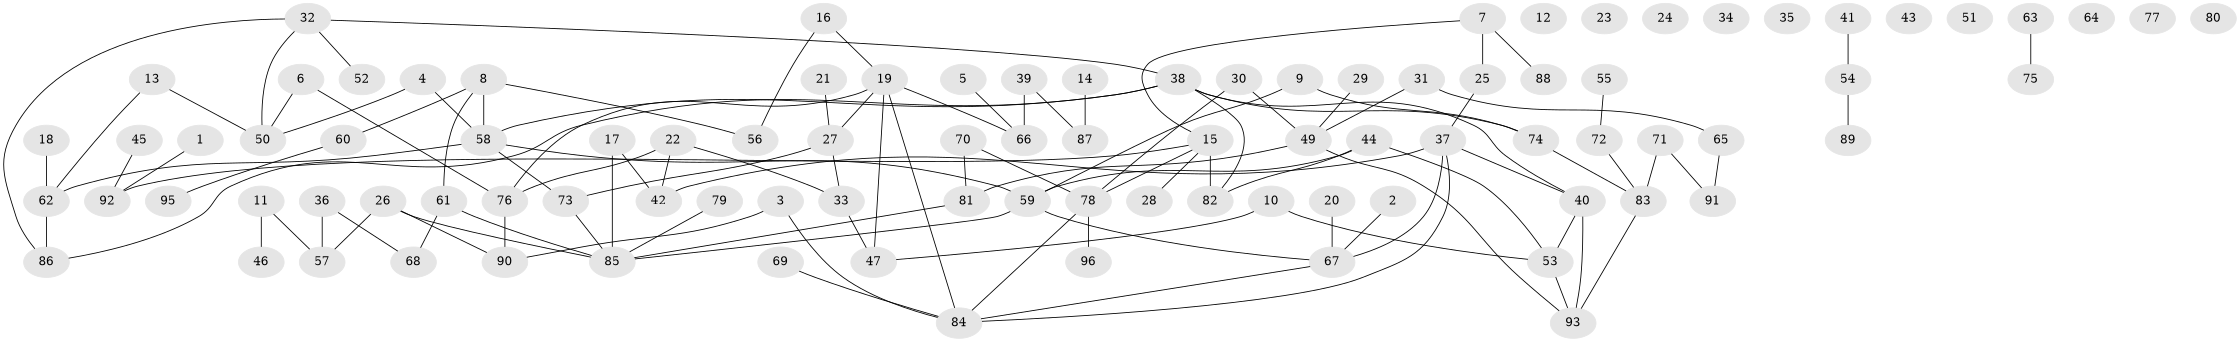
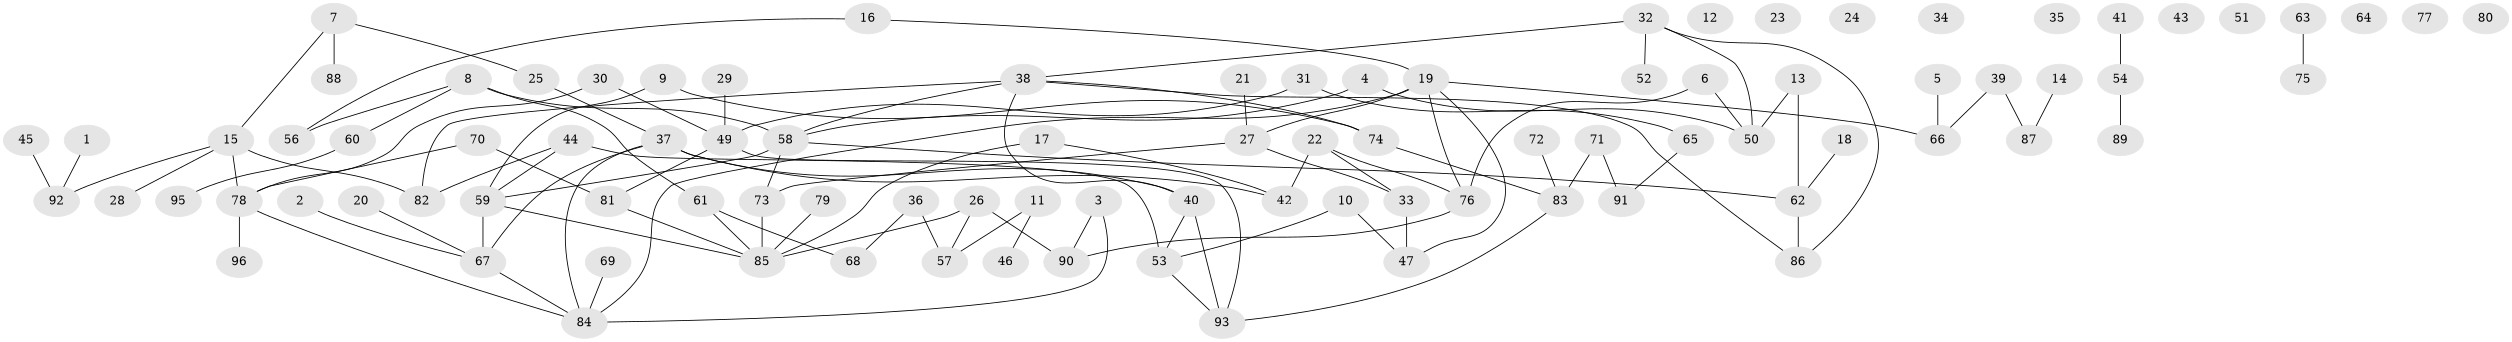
(1604, 80) -> none
